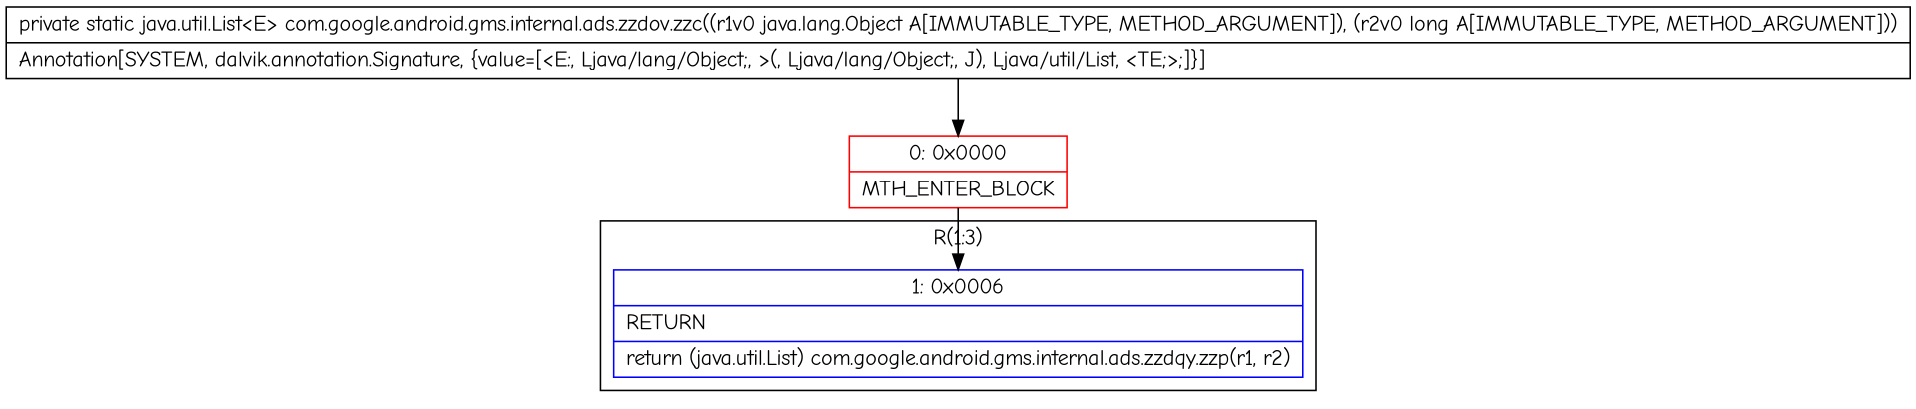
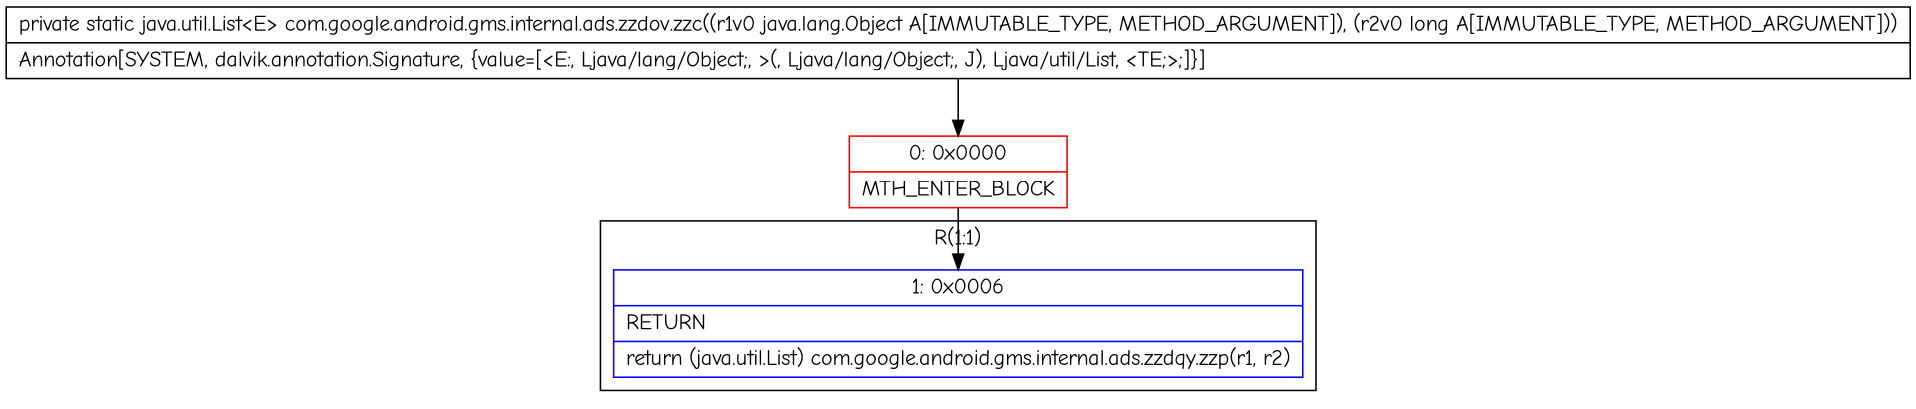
(958, 239) -> (958, 239)
